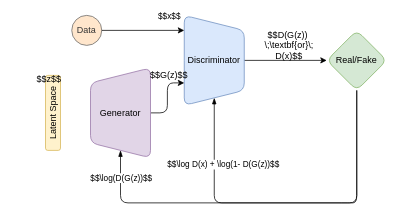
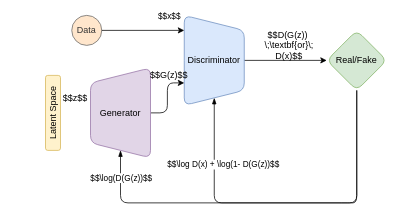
(49, 79) -> (75, 98)
